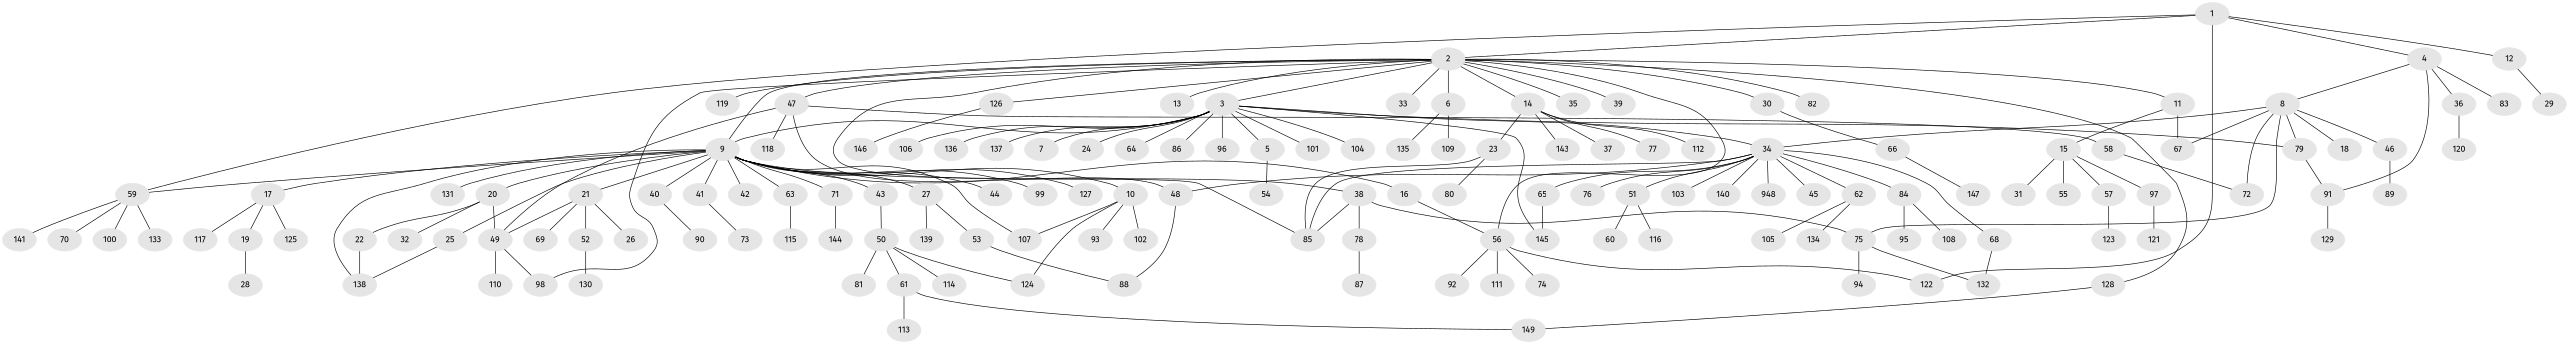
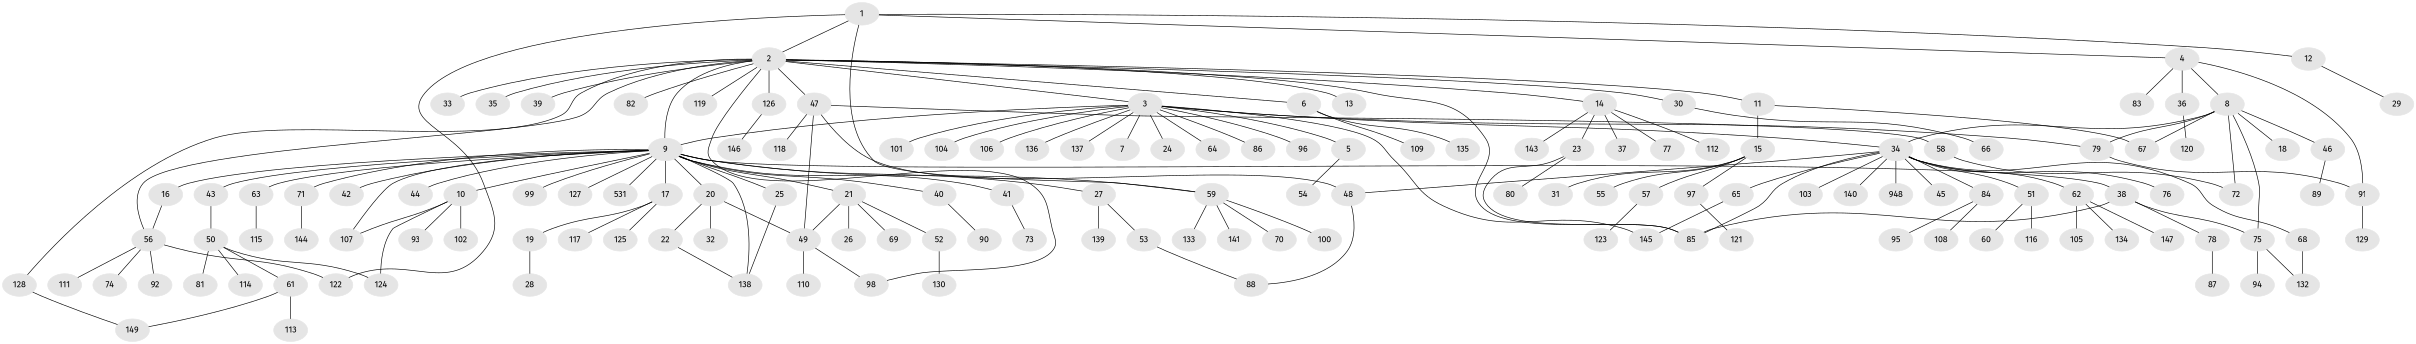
(1933, 172) -> (2122, 217)
(448, 195) -> (620, 195)
